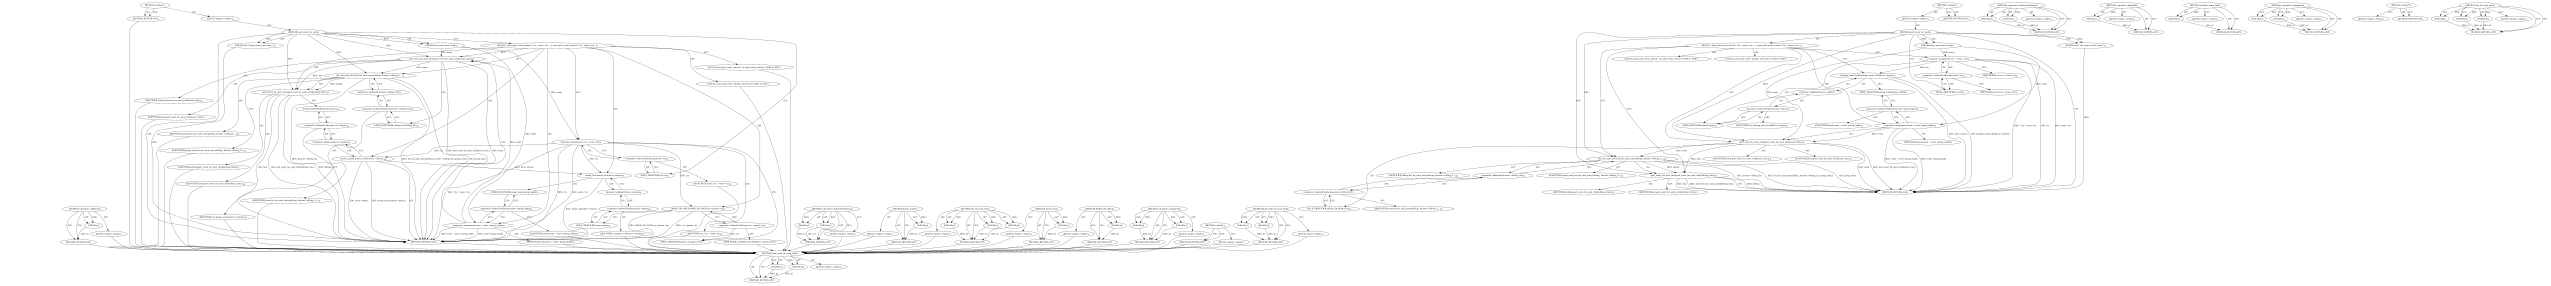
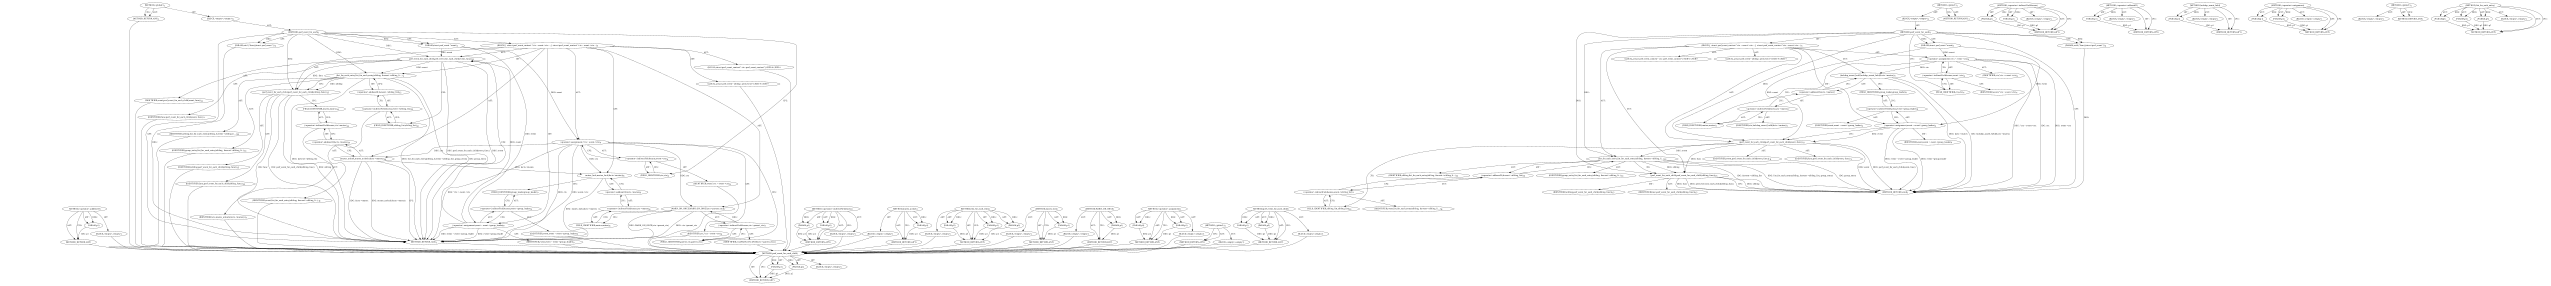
(622, 234) -> none
(735, 234) -> (735, 234)
none -> (729, 238)
